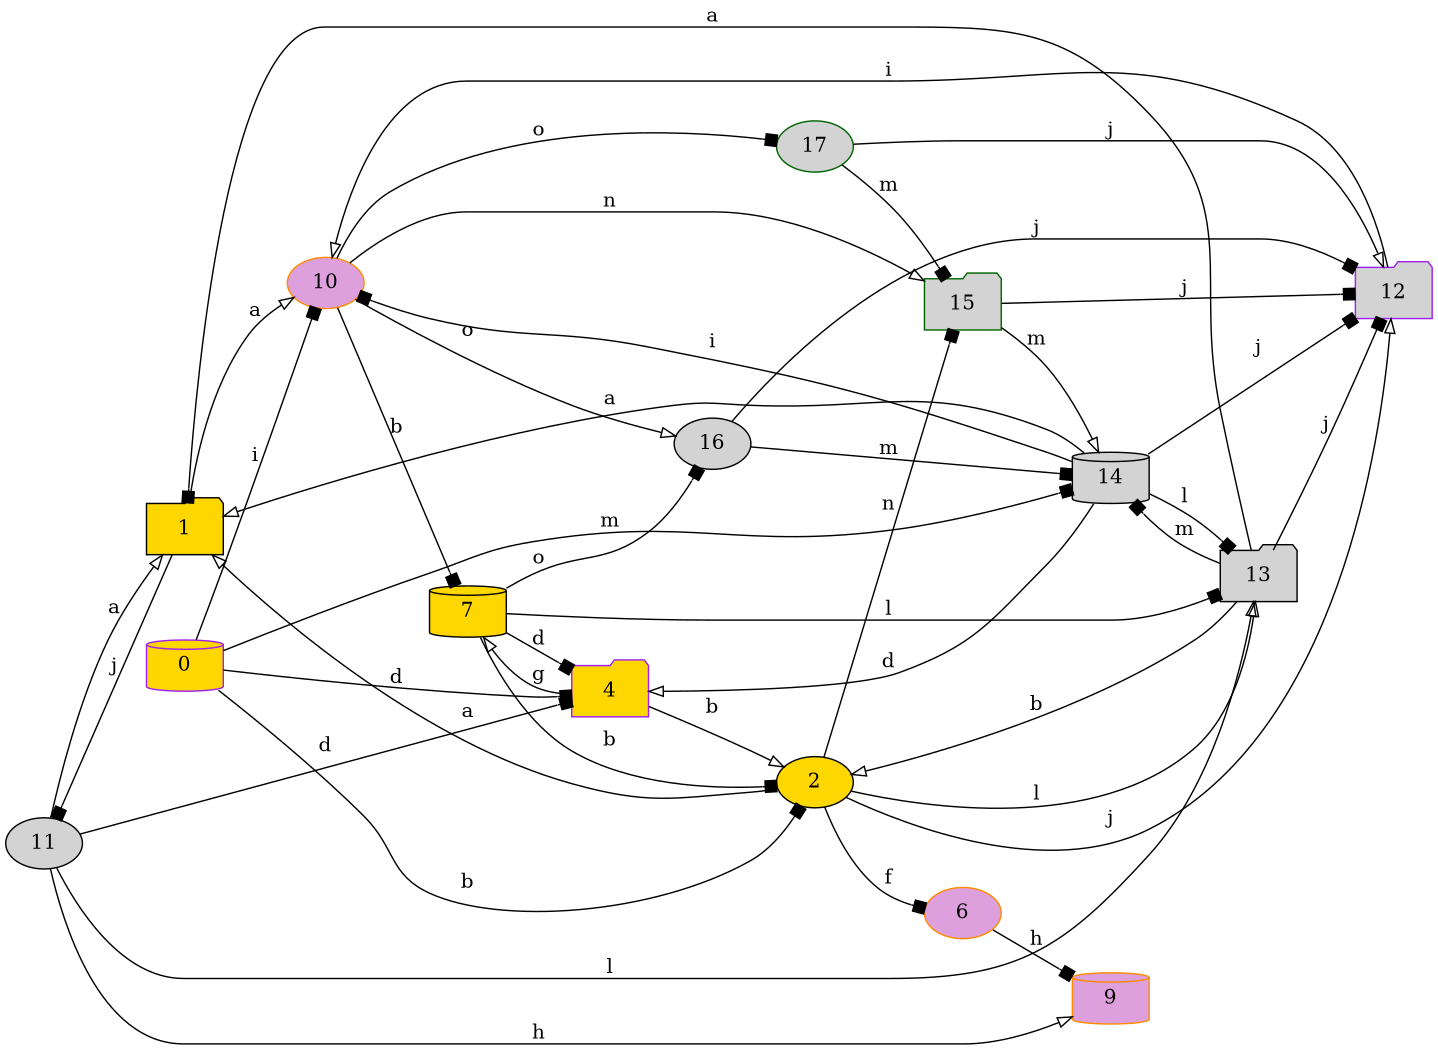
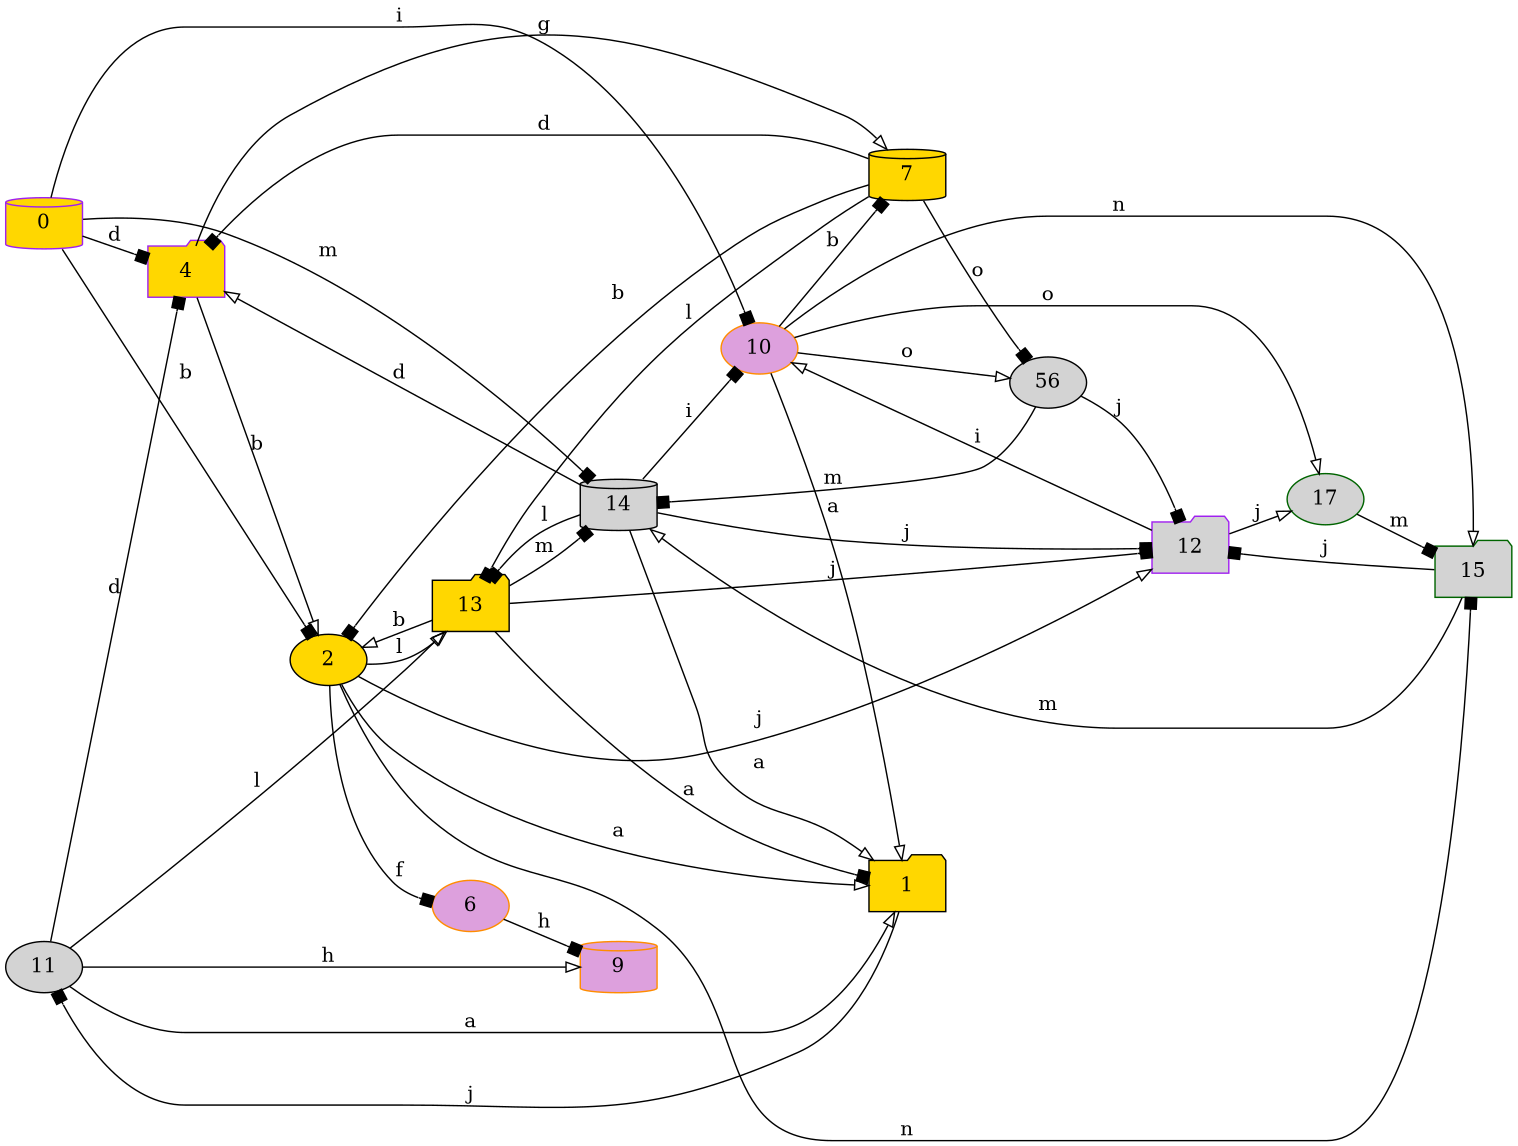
(1143, 141) -> (1254, 525)
(529, 143) -> (1097, 306)
(217, 394) -> (850, 606)
(713, 444) -> (1048, 383)
(1259, 576) -> (471, 606)
